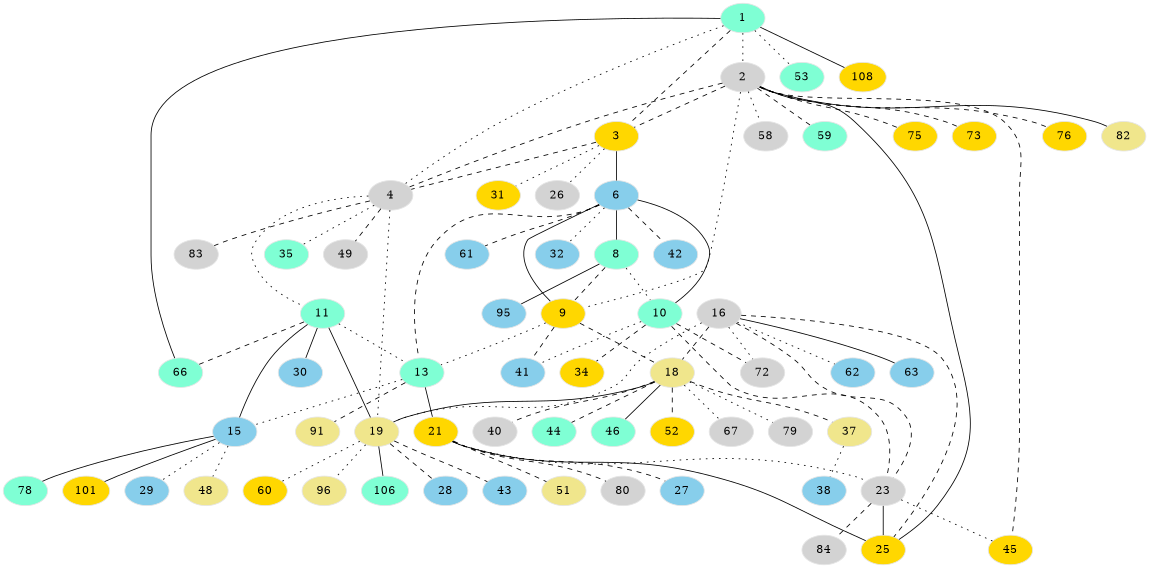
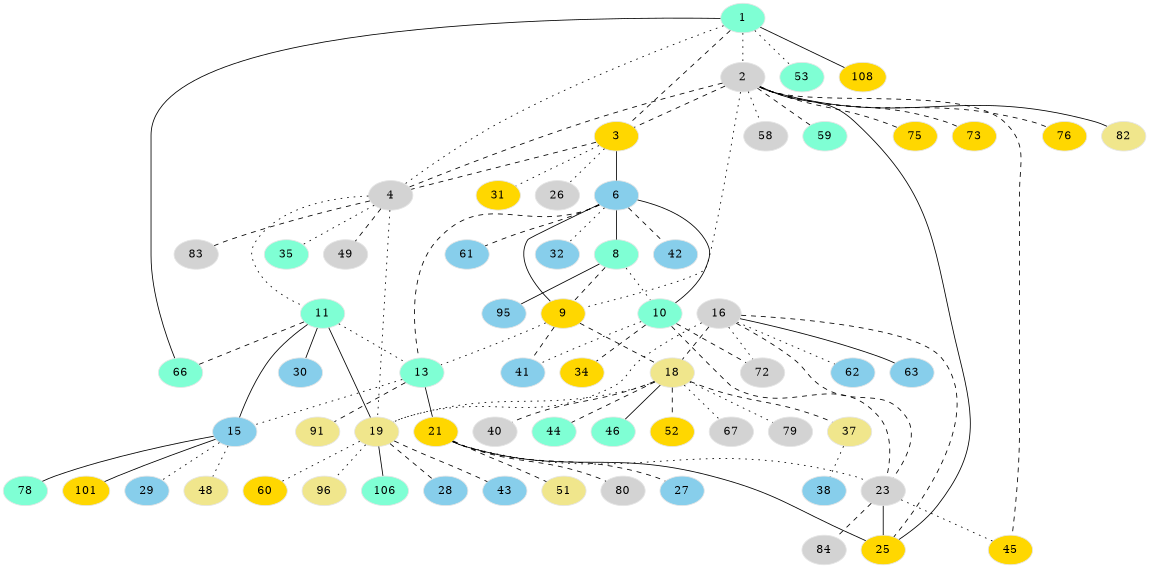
(524, 401) -> (524, 401)
